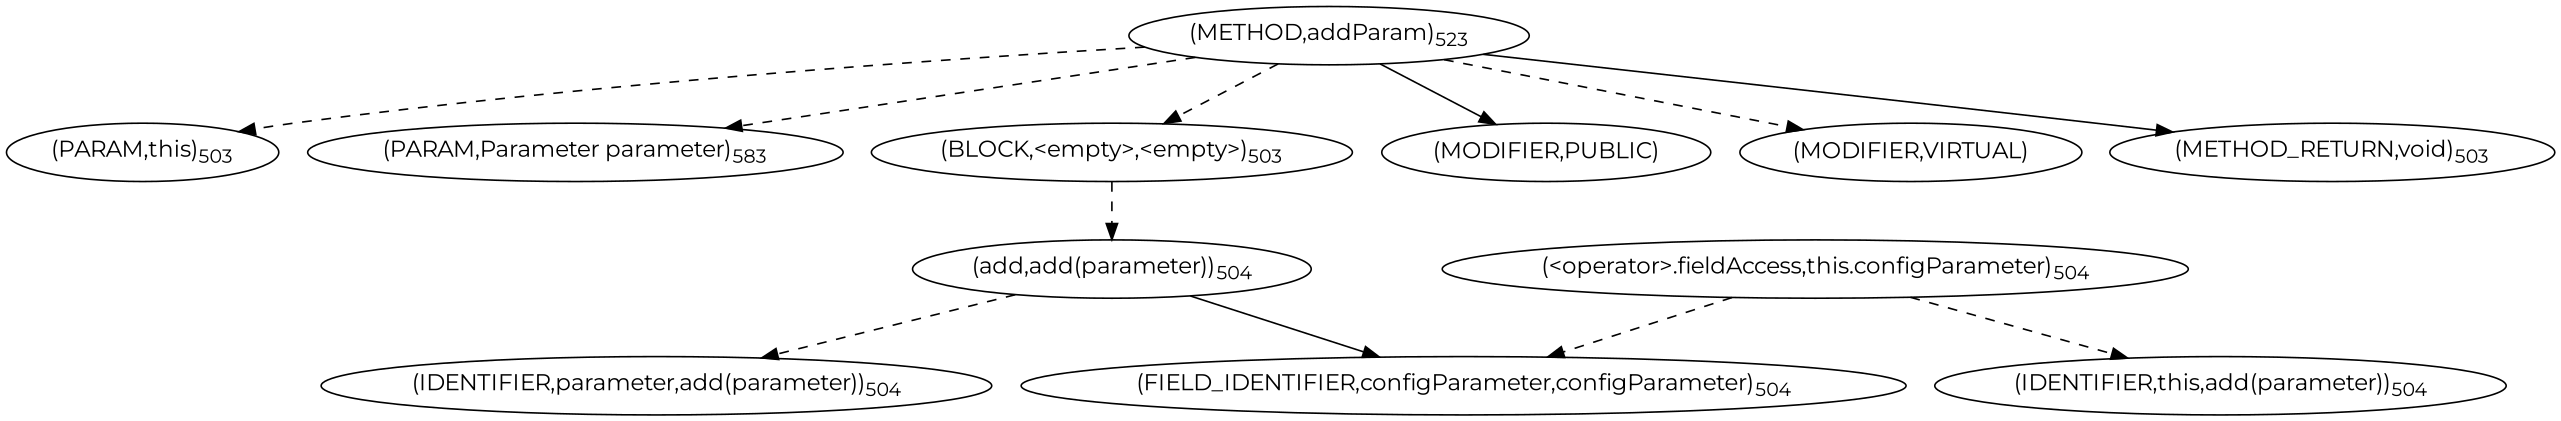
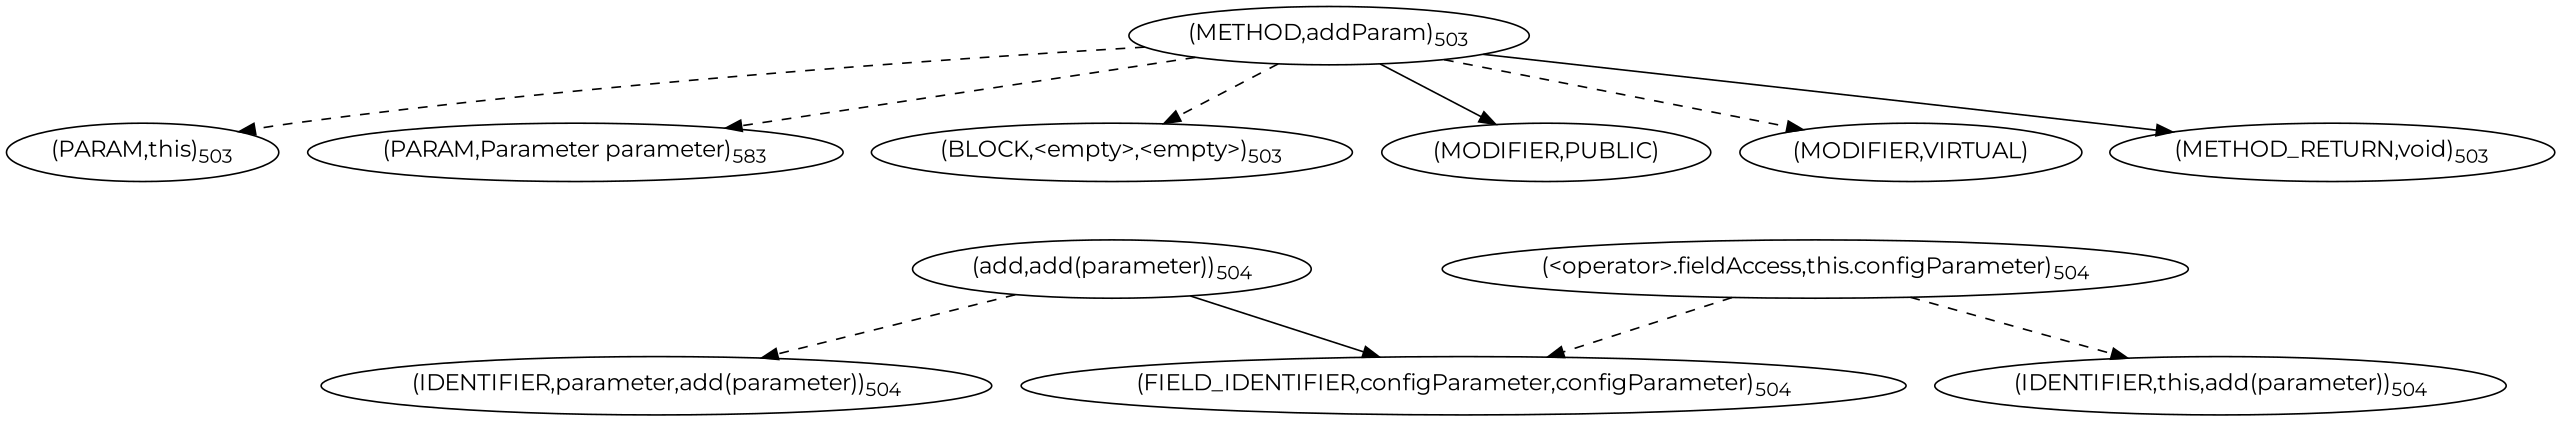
(1452, 33) -> (1452, 33)
(1112, 203) -> none
